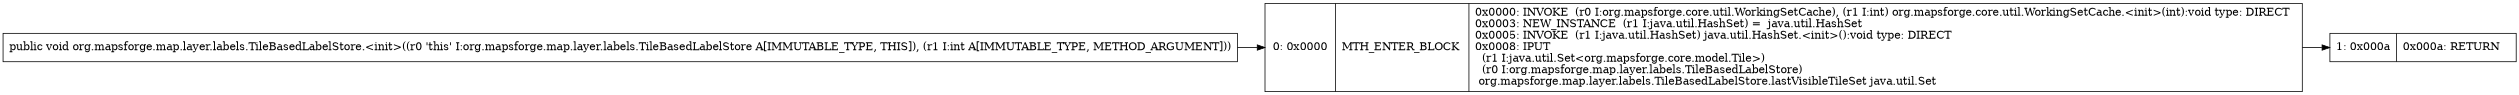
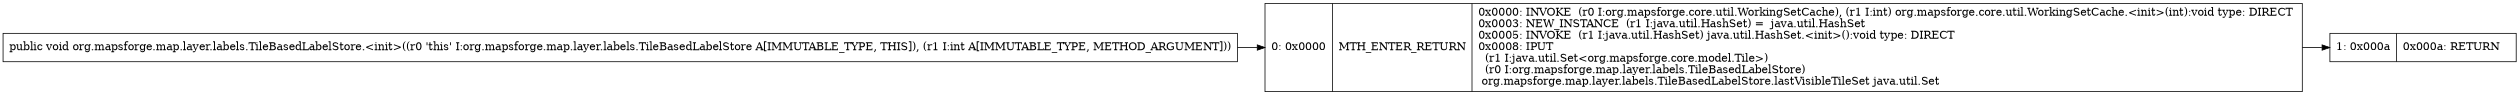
(1401, 47) -> (1402, 47)
